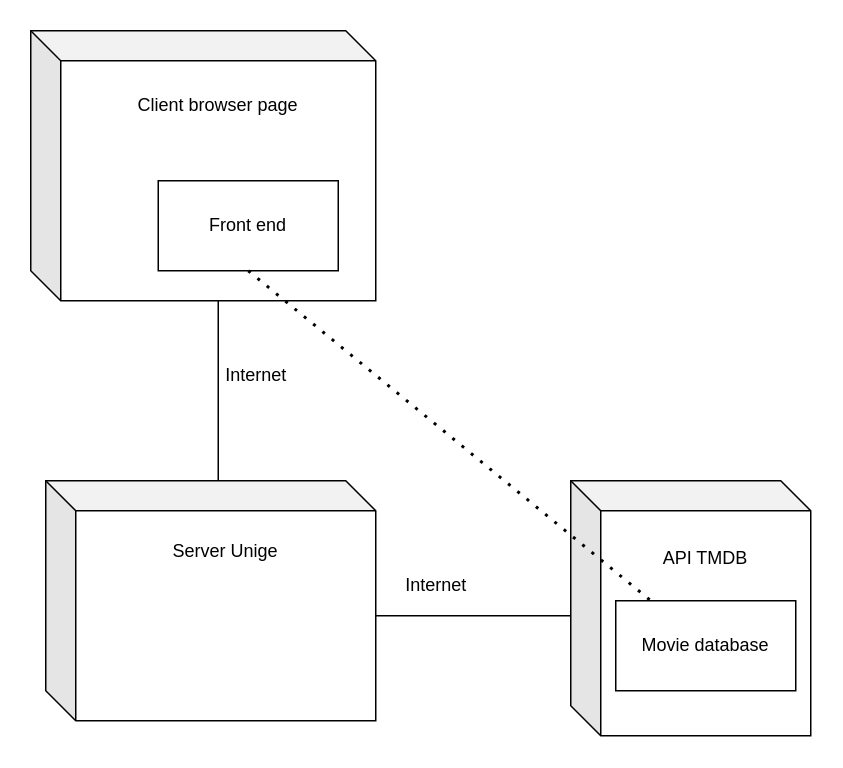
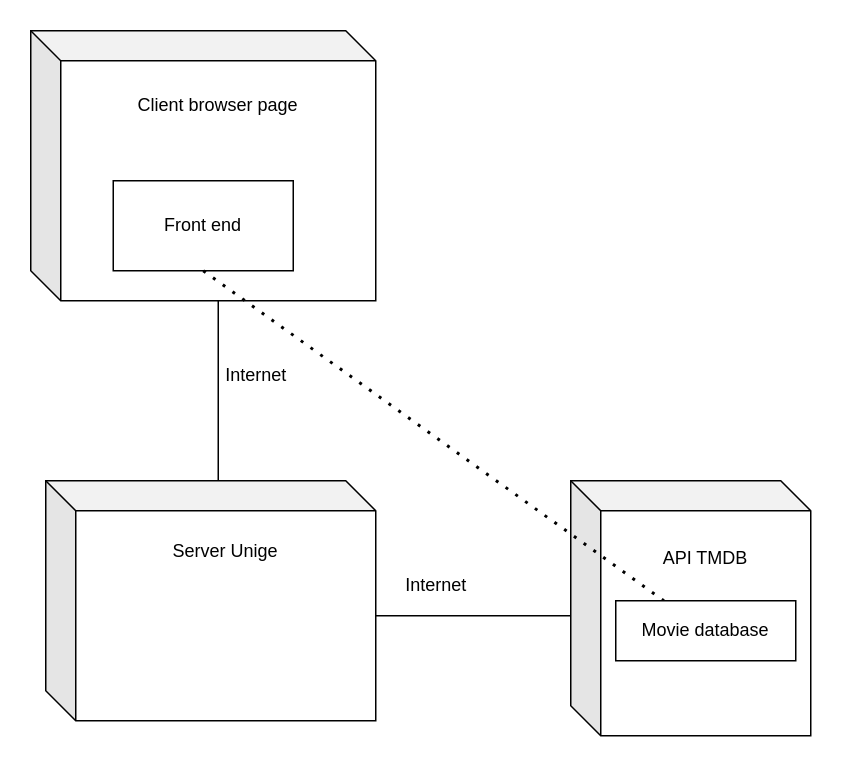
(248, 226) -> (203, 226)
(706, 646) -> (706, 631)
